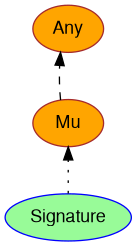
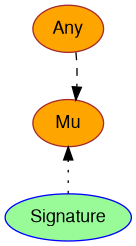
(59, 83) -> (77, 69)
